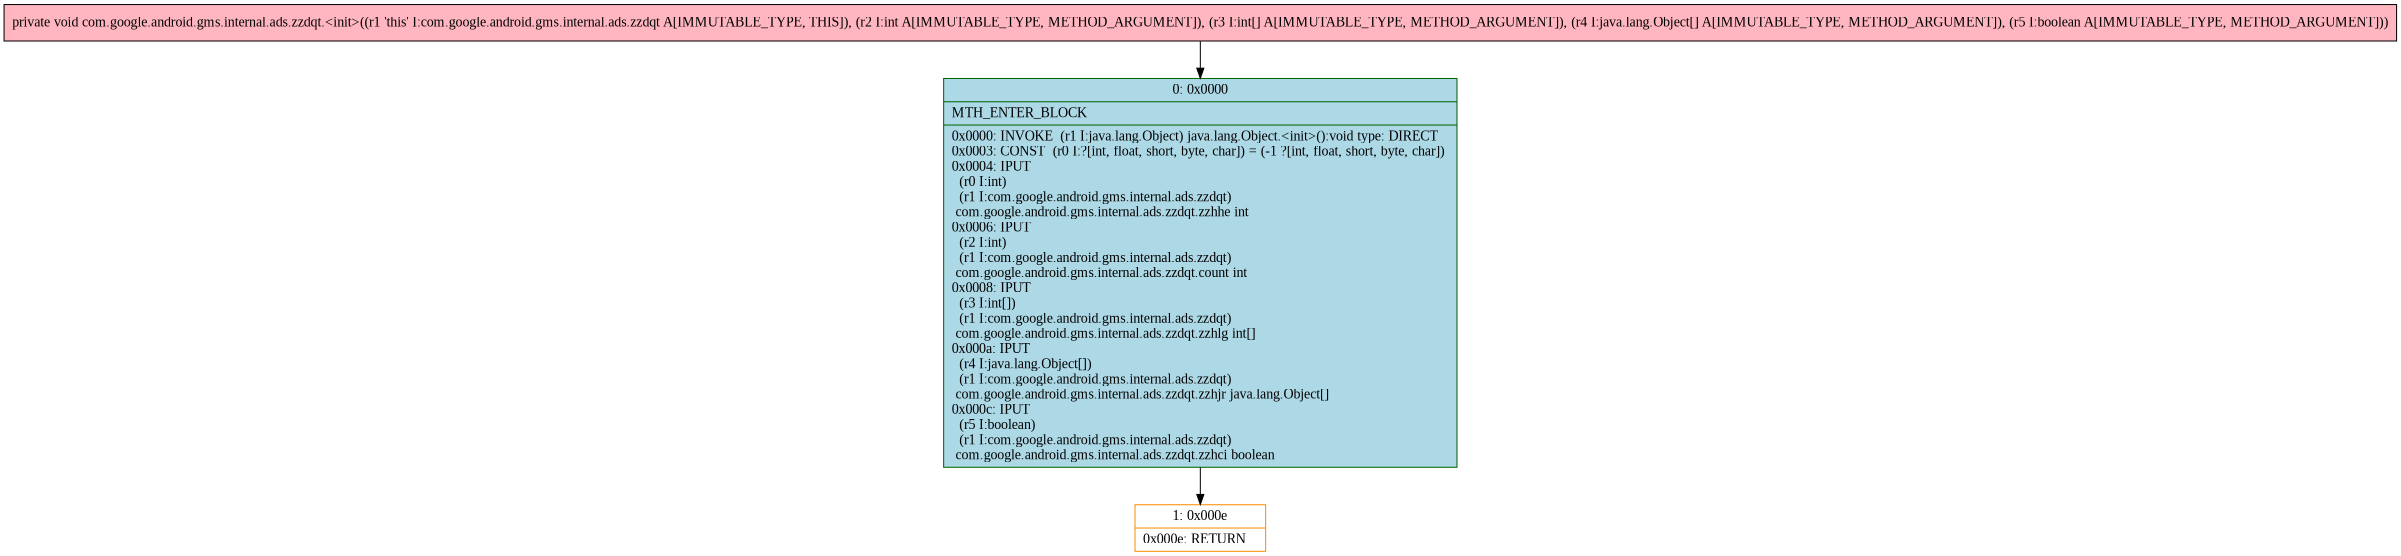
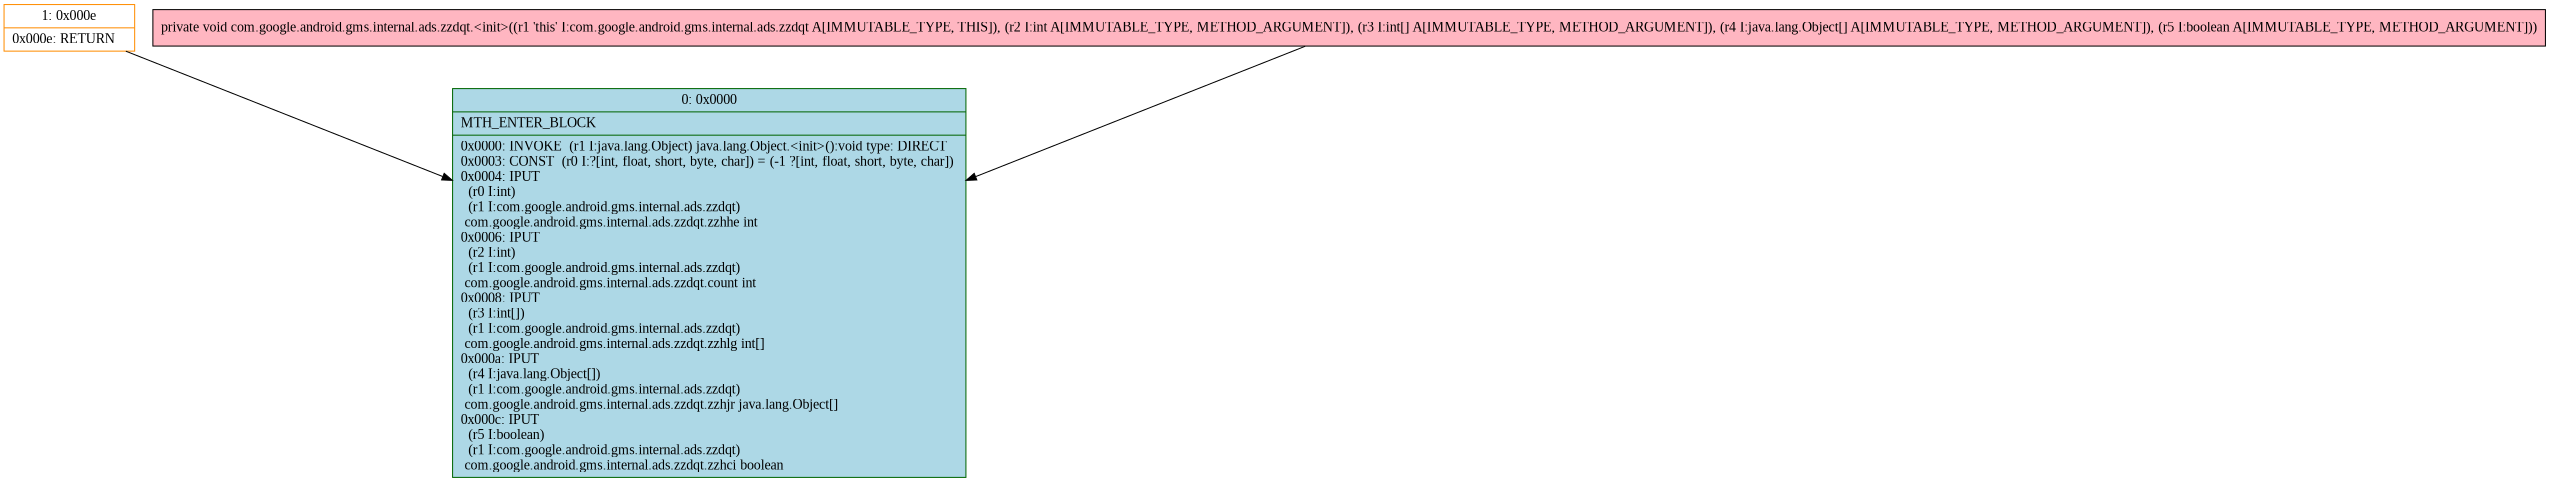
(1200, 481) -> (284, 114)
